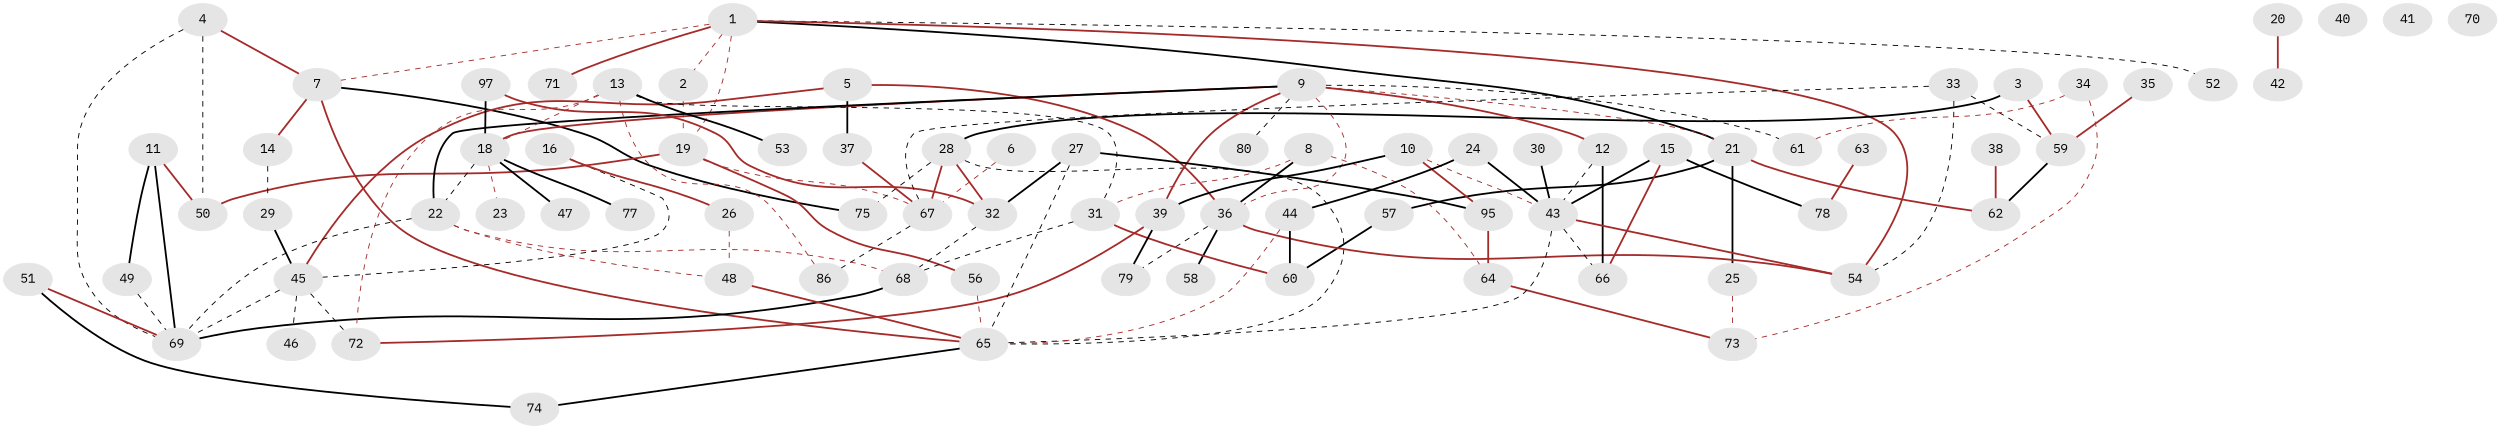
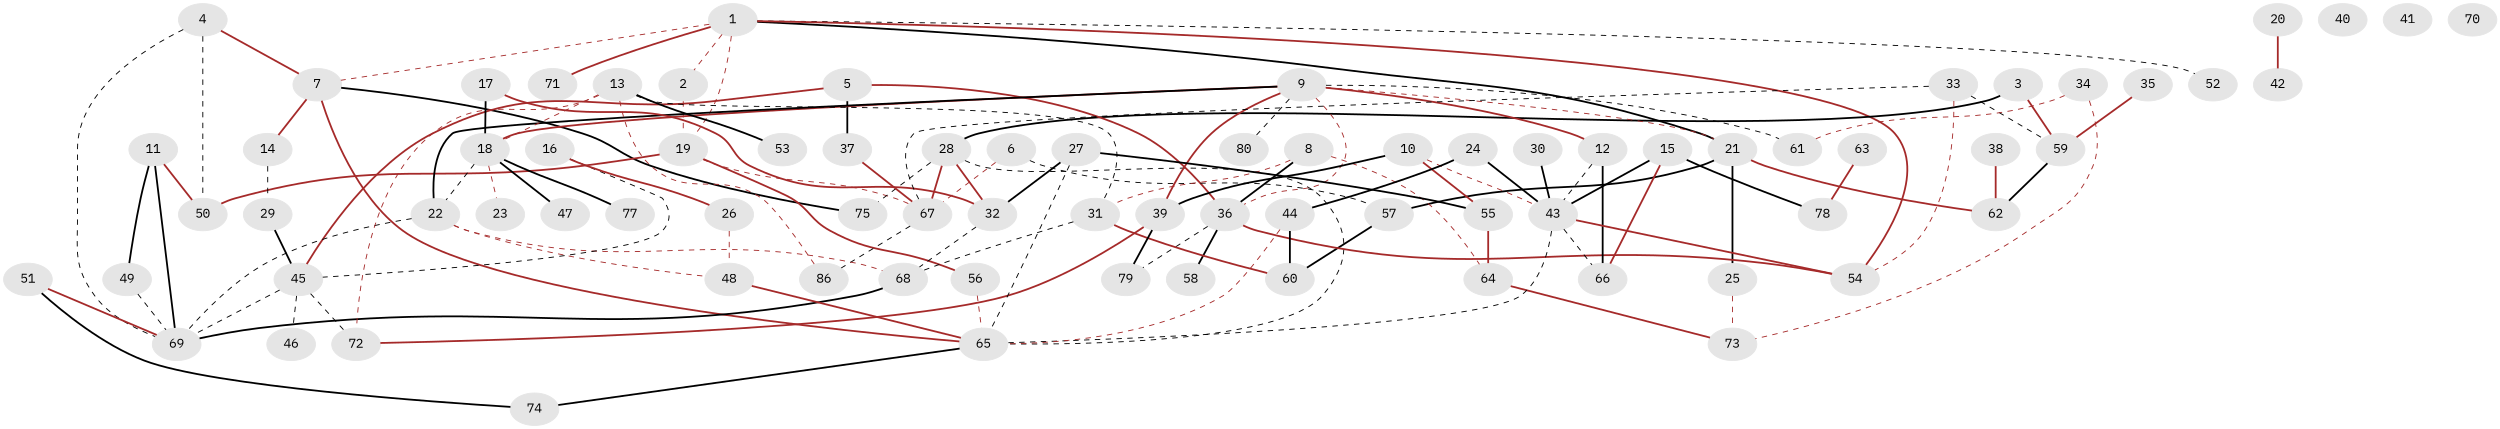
(486, 85) -> (486, 85)
none -> (1157, 183)
(1940, 199) -> (1940, 199)
(1488, 215) -> (1488, 215)
